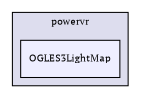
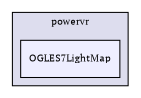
(70, 59) -> (70, 59)
